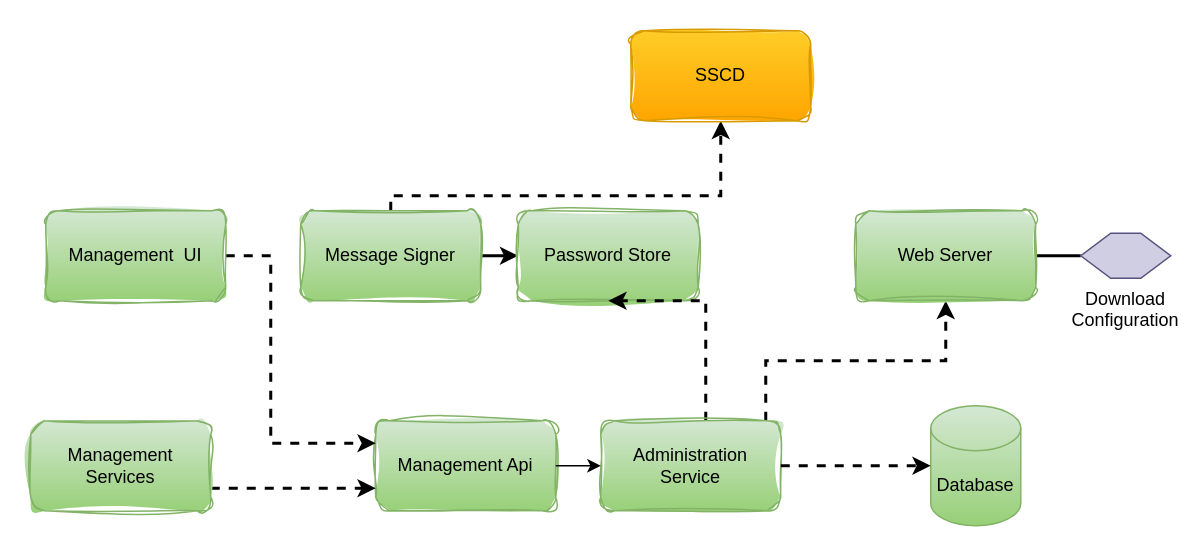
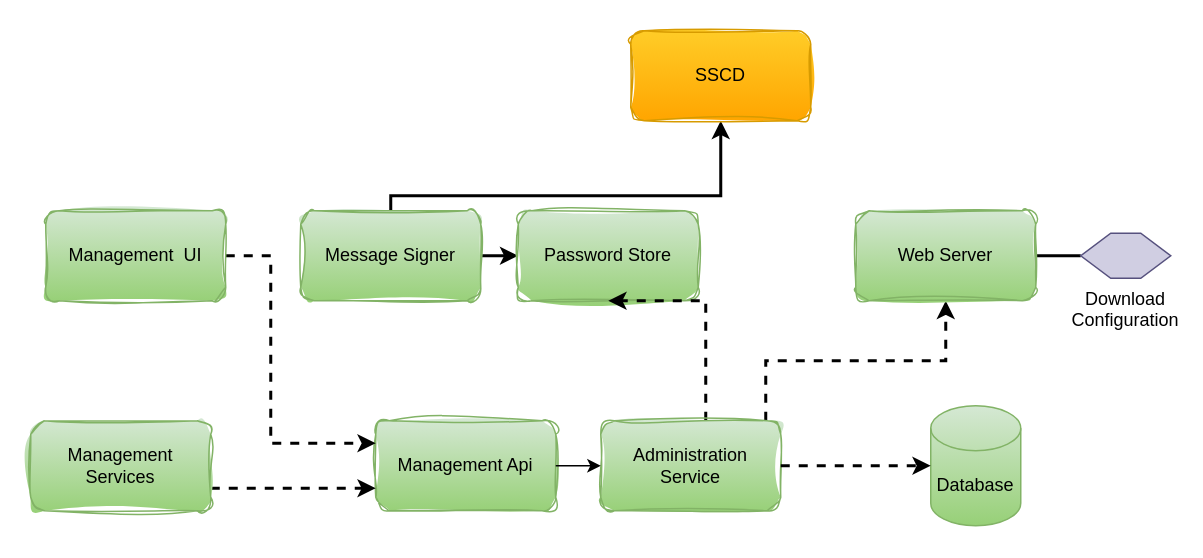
(583, 196) -> (583, 196)
